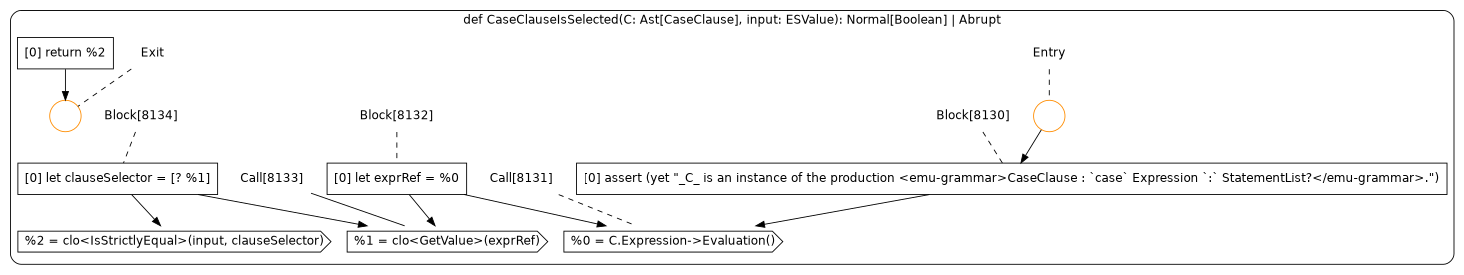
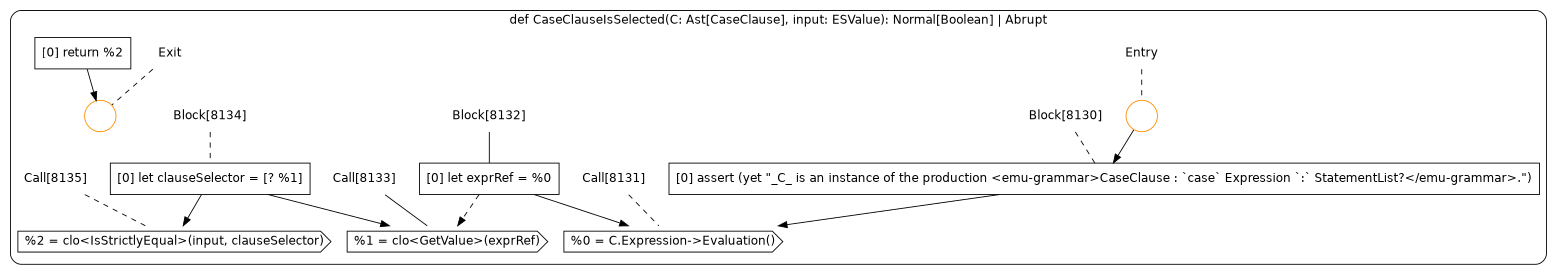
(397, 147) -> (489, 147)
none -> (56, 179)
(419, 207) -> (471, 207)
